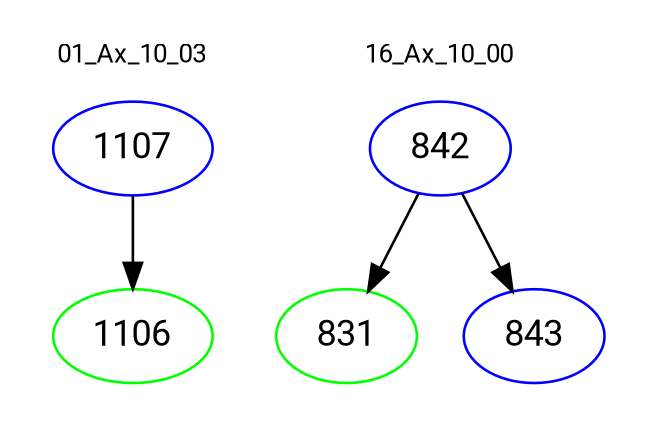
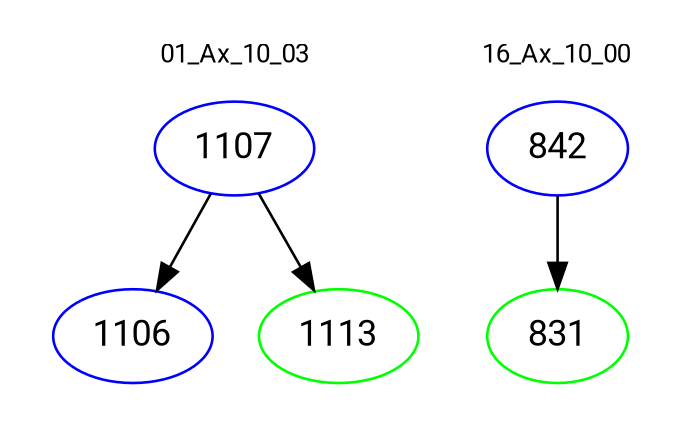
(133, 336) -> (133, 336)
none -> (339, 336)
(534, 336) -> none
